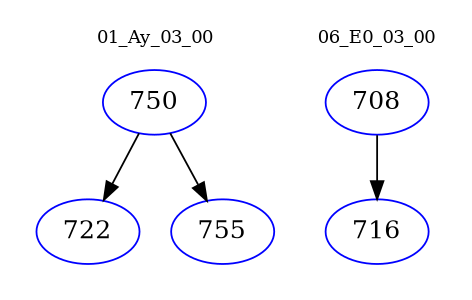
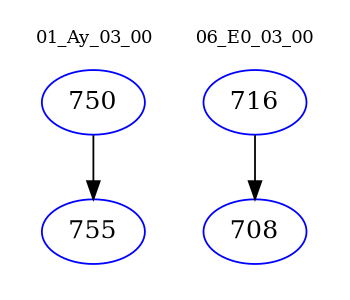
(377, 158) -> (255, 158)
(88, 232) -> none
